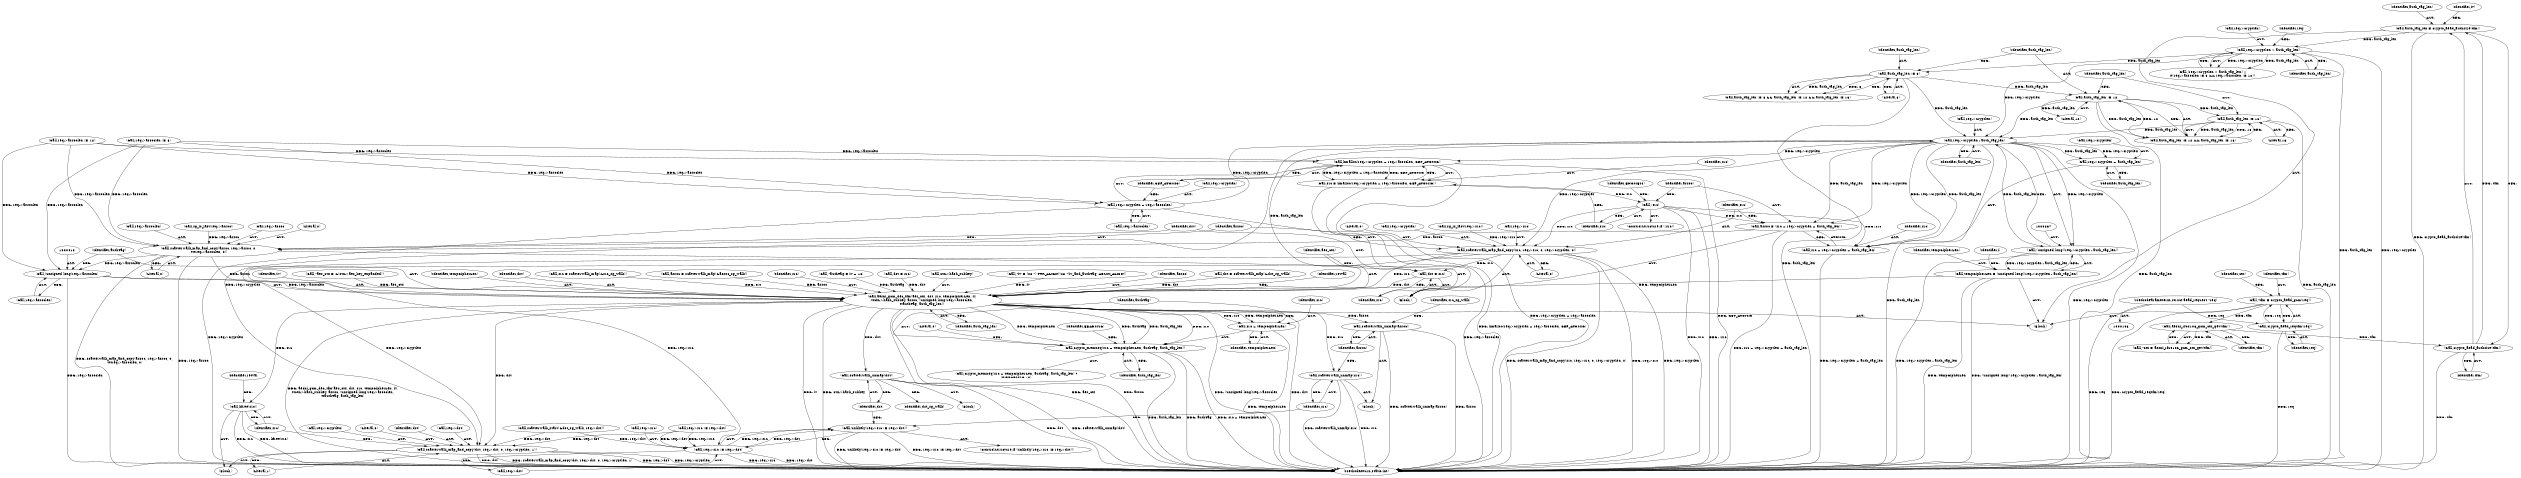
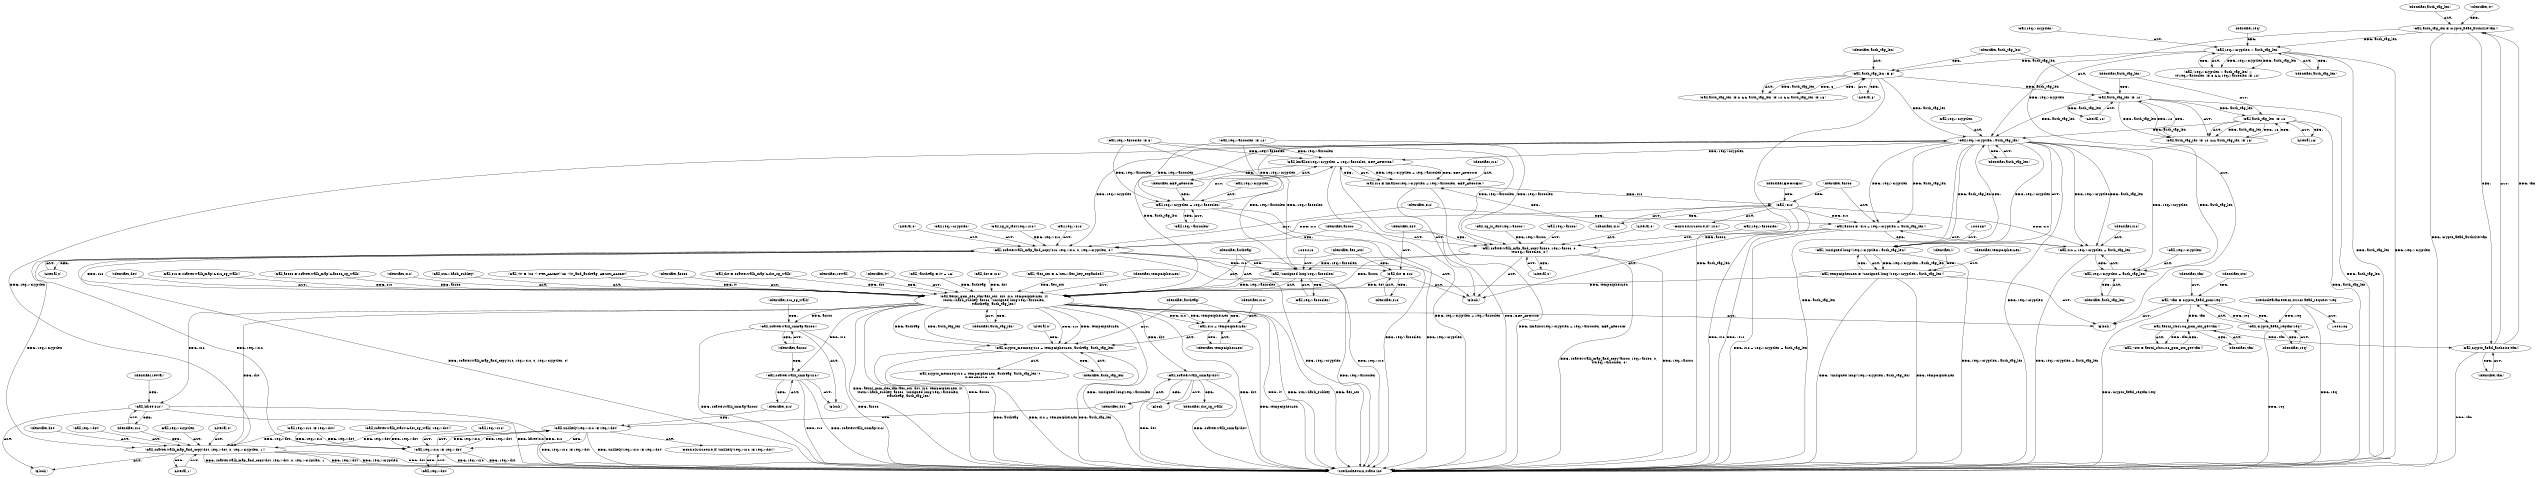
(1839, 237) -> (1957, 237)
none -> (2097, 262)
(1085, 327) -> none
